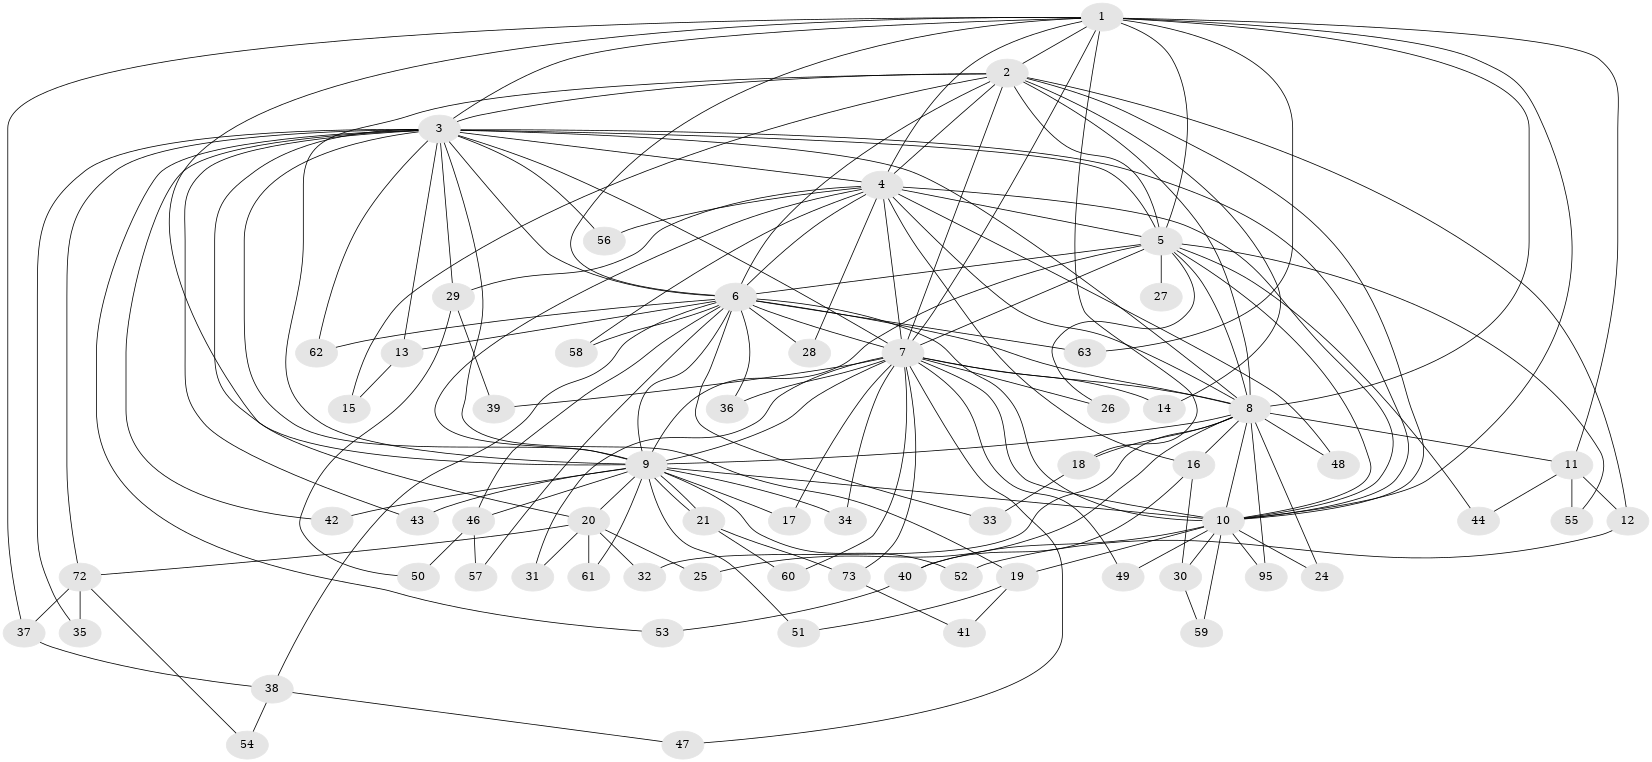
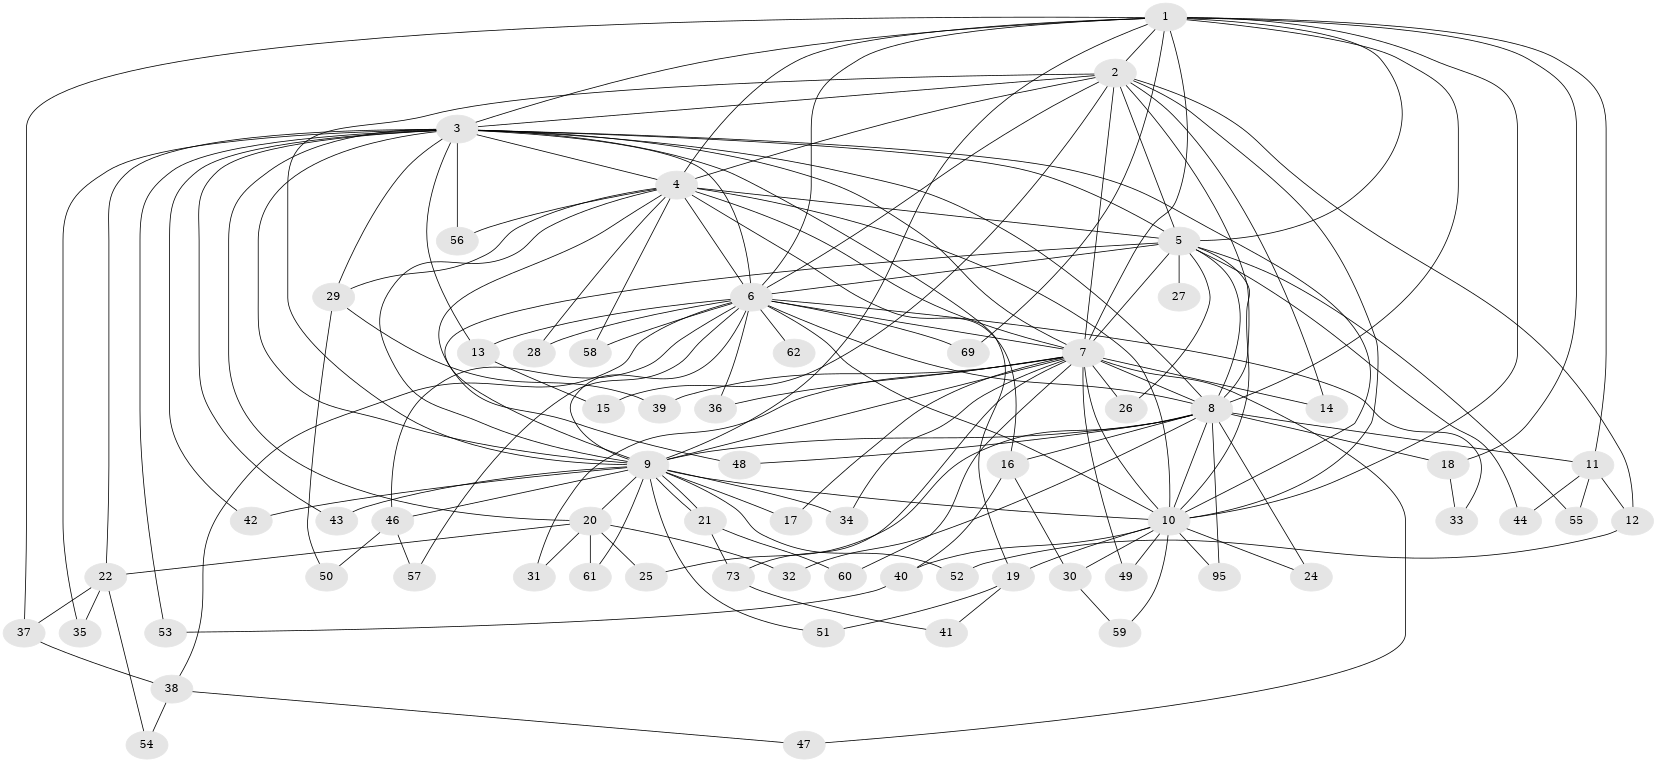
(356, 230) -> none
(1048, 323) -> none
(1085, 353) -> (968, 353)
(80, 577) -> (106, 577)
